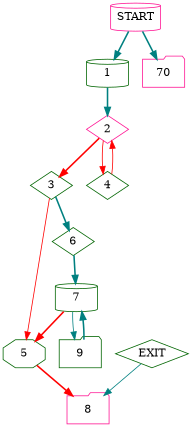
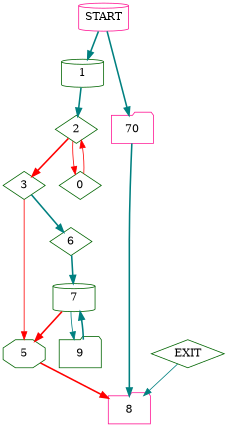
(108, 129) -> (76, 129)
(108, 185) -> (80, 185)
none -> (129, 266)
